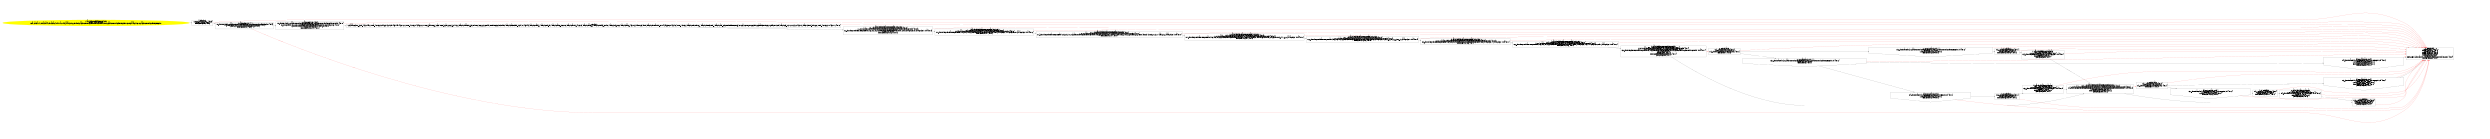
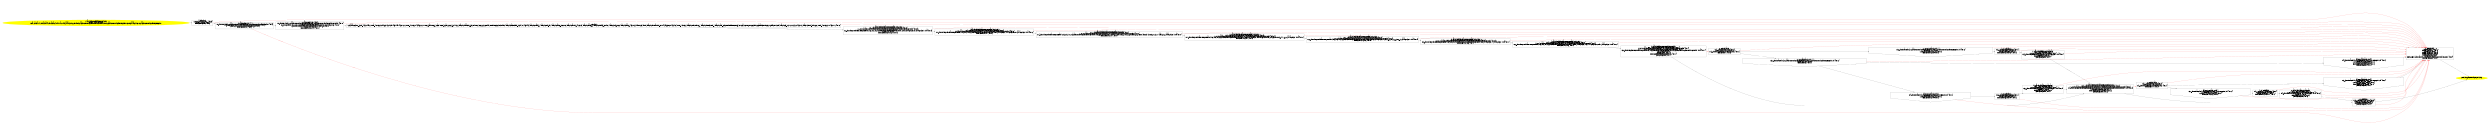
none -> (2472, 78)
